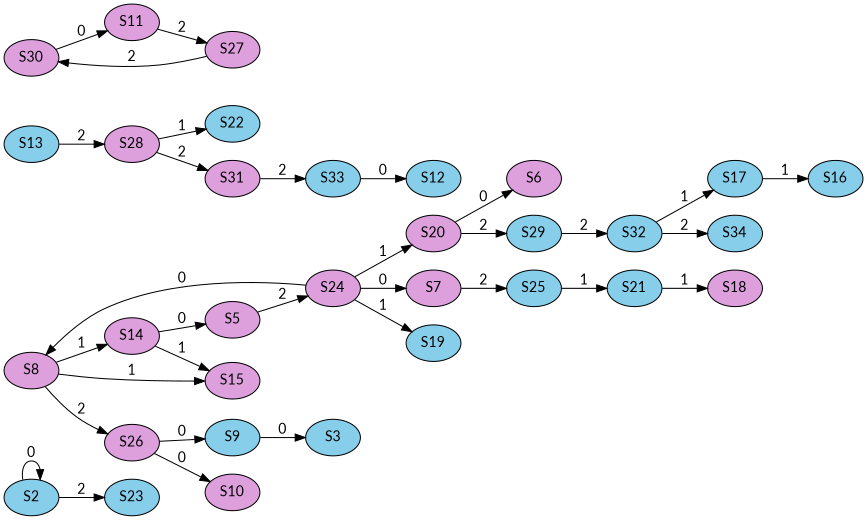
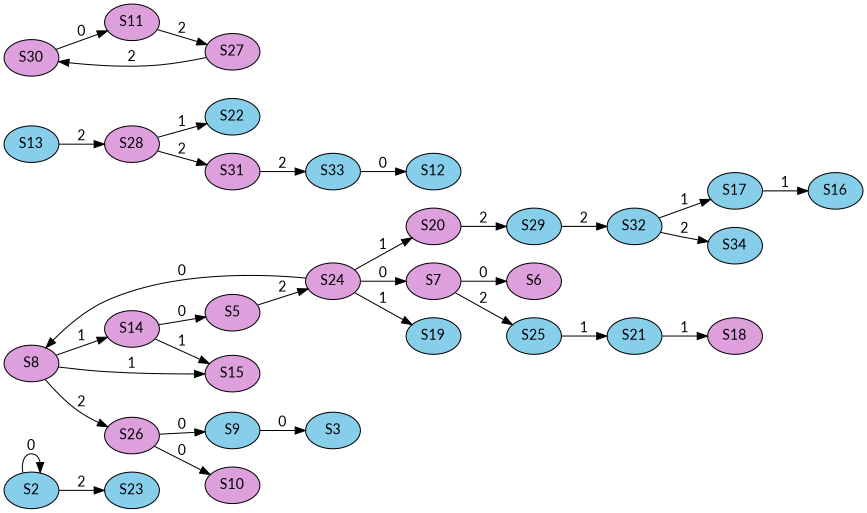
(479, 209) -> (479, 281)
